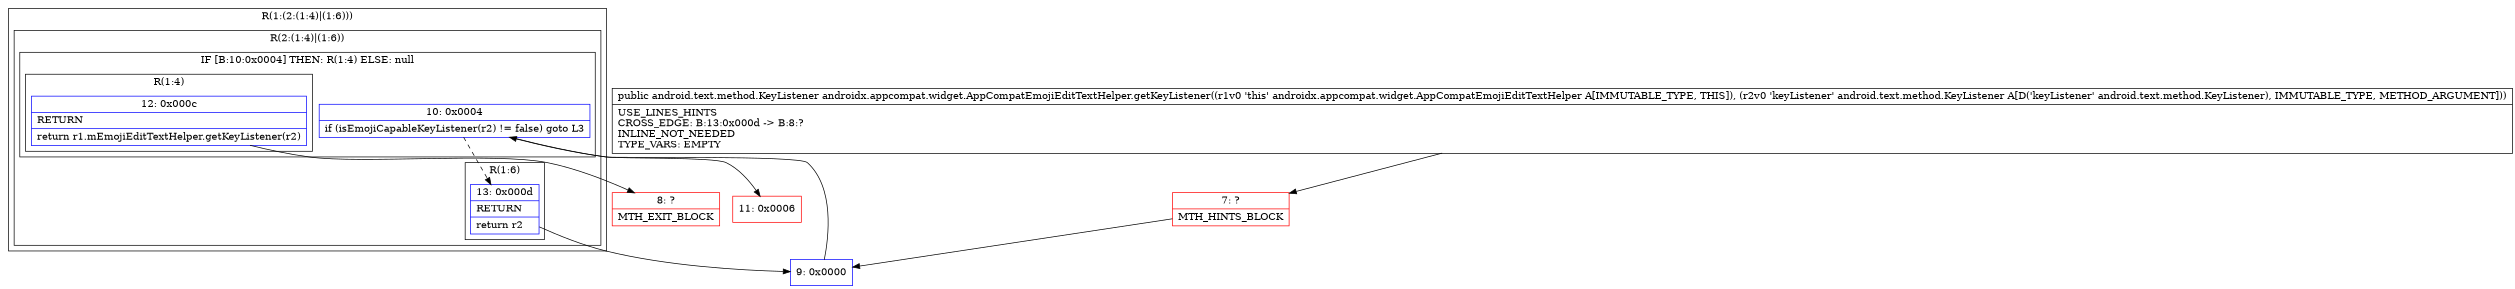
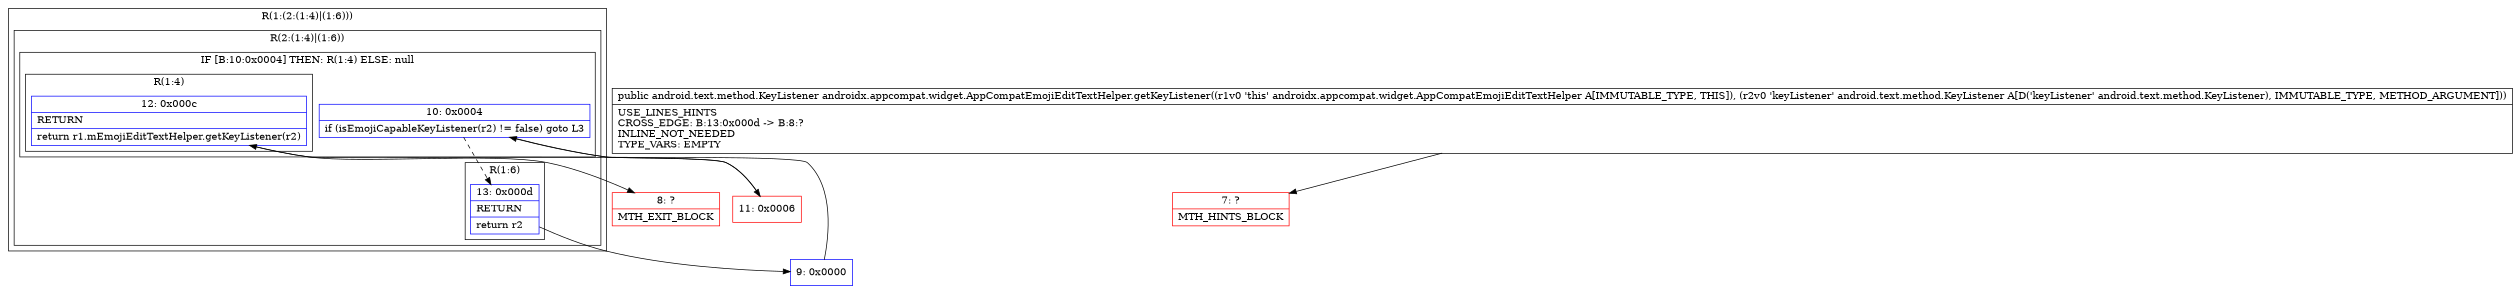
none -> (515, 157)
(1016, 242) -> none
